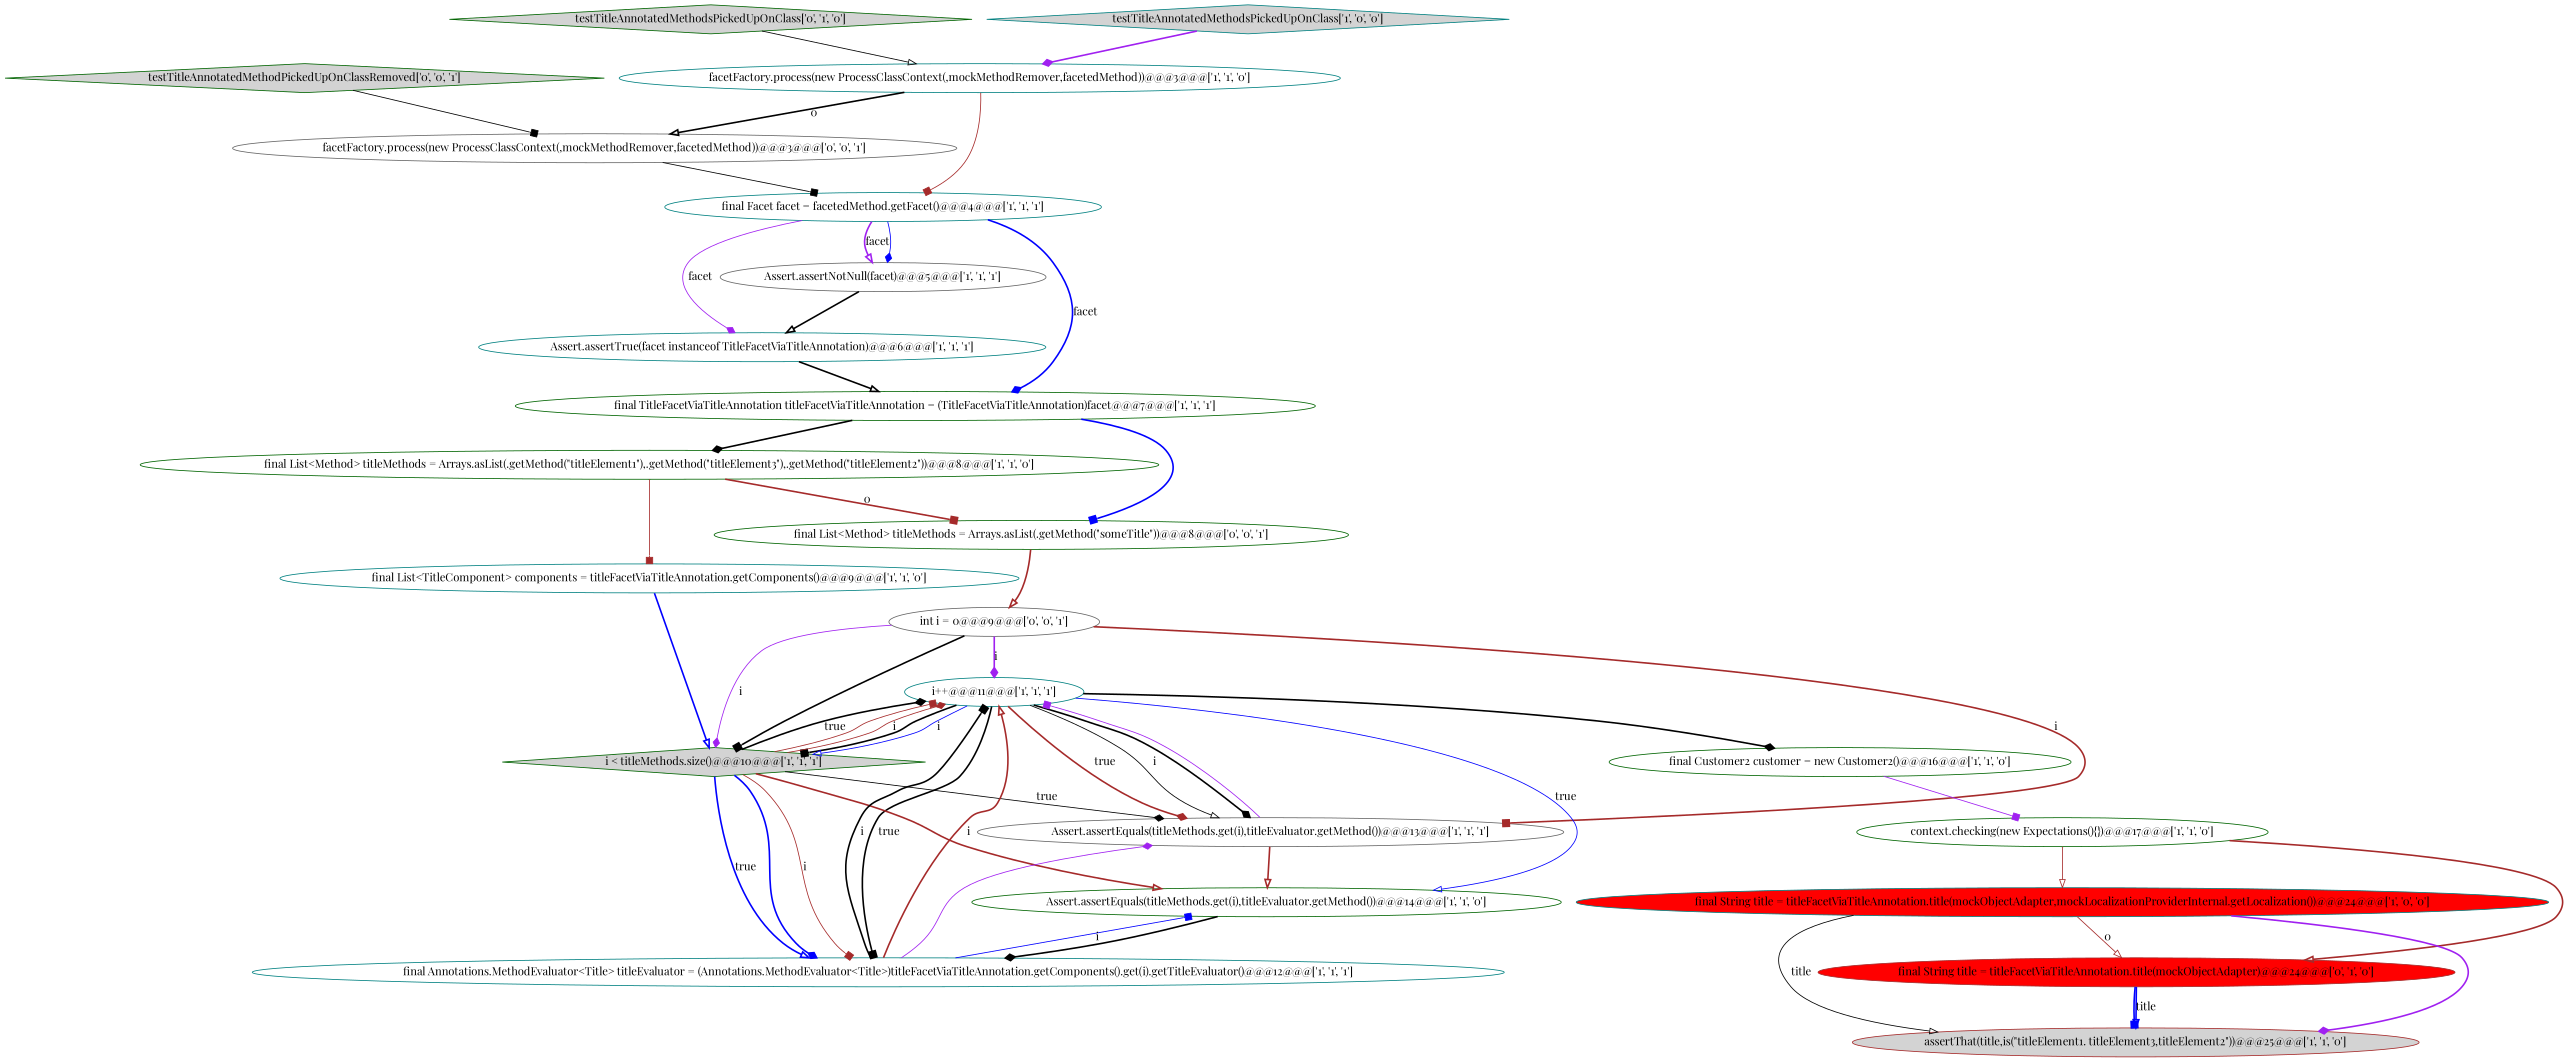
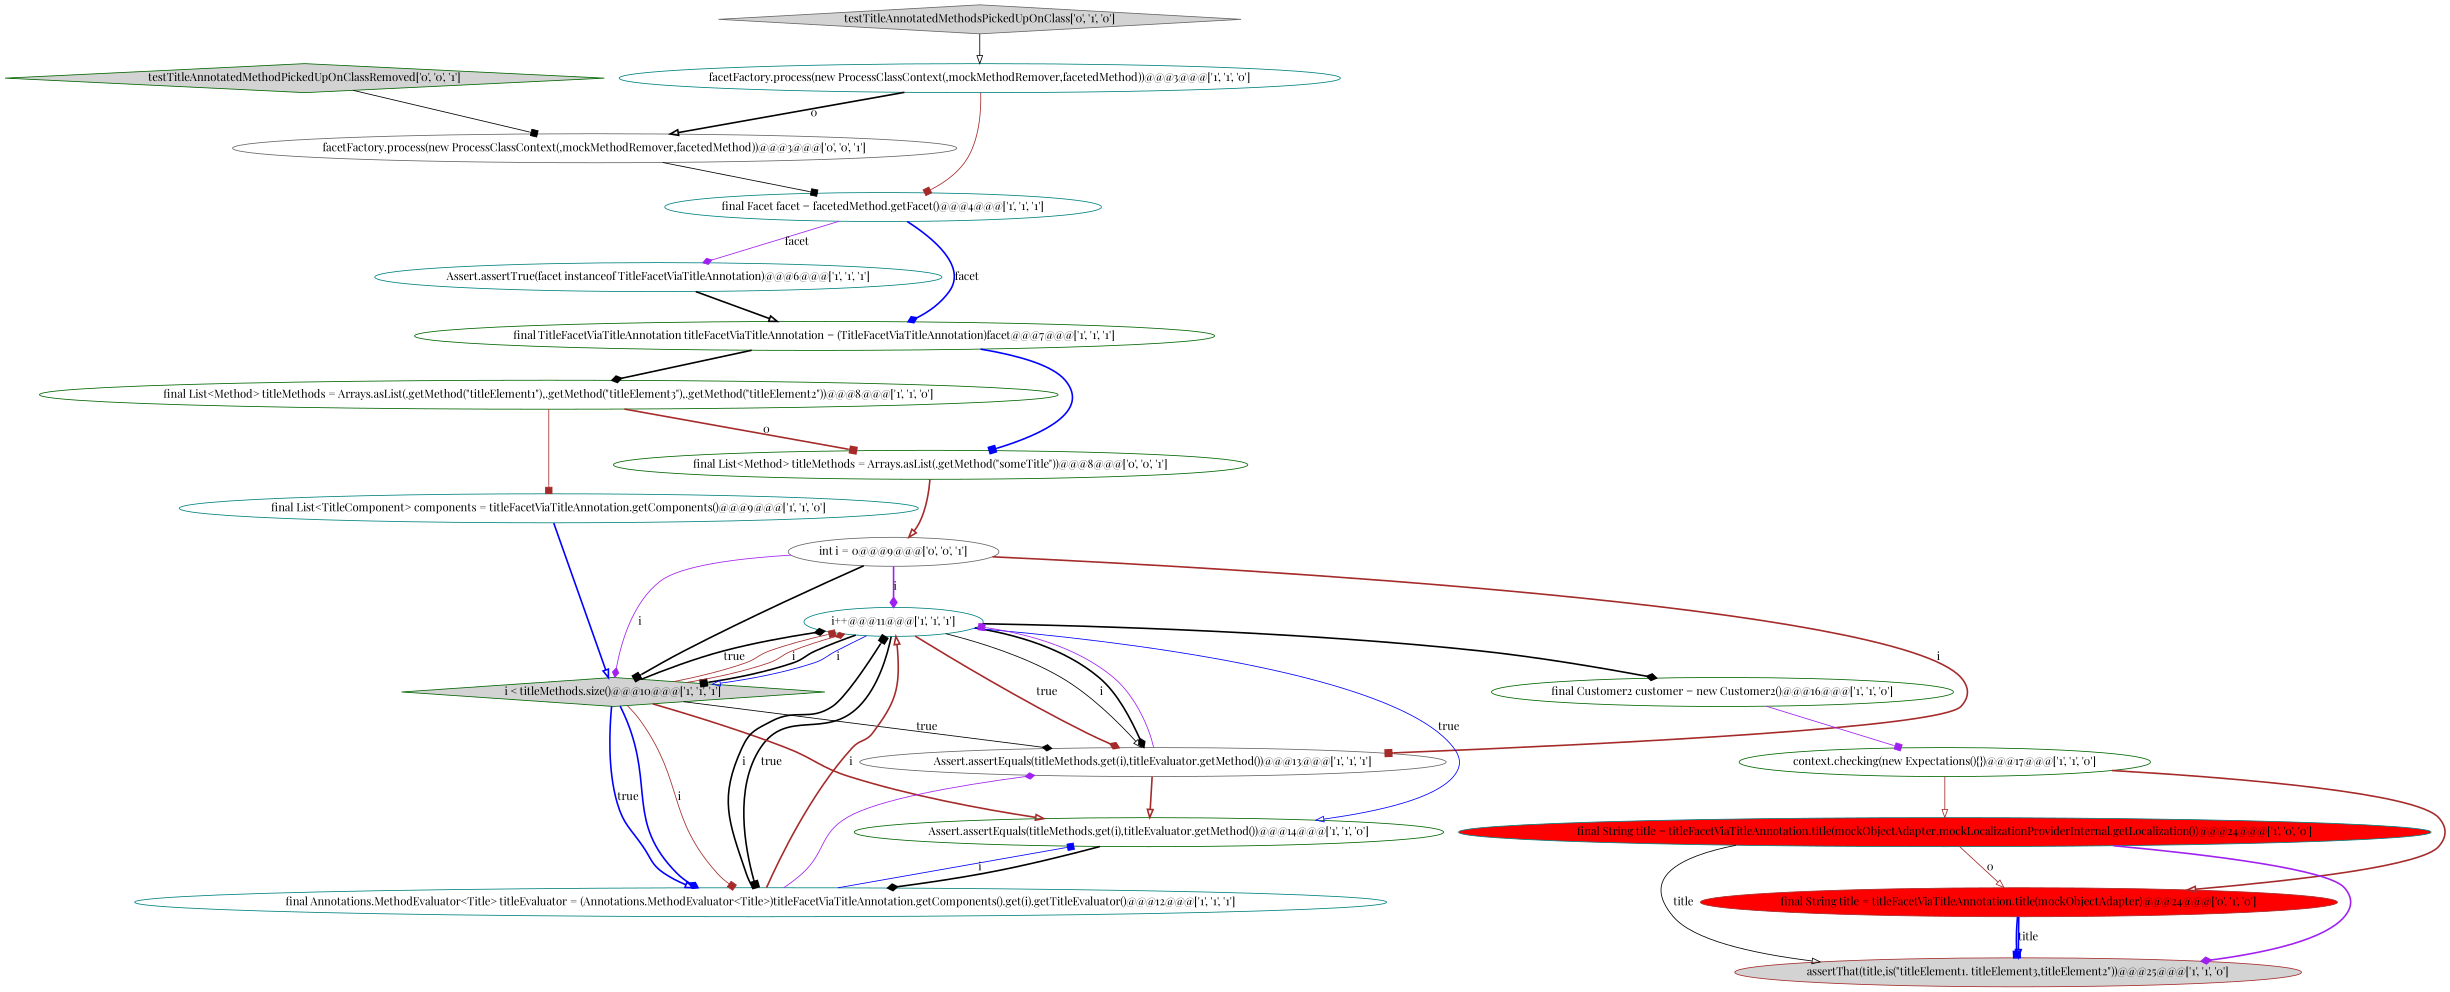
(711, 19) -> (980, 19)
(1248, 19) -> none
(883, 277) -> none
